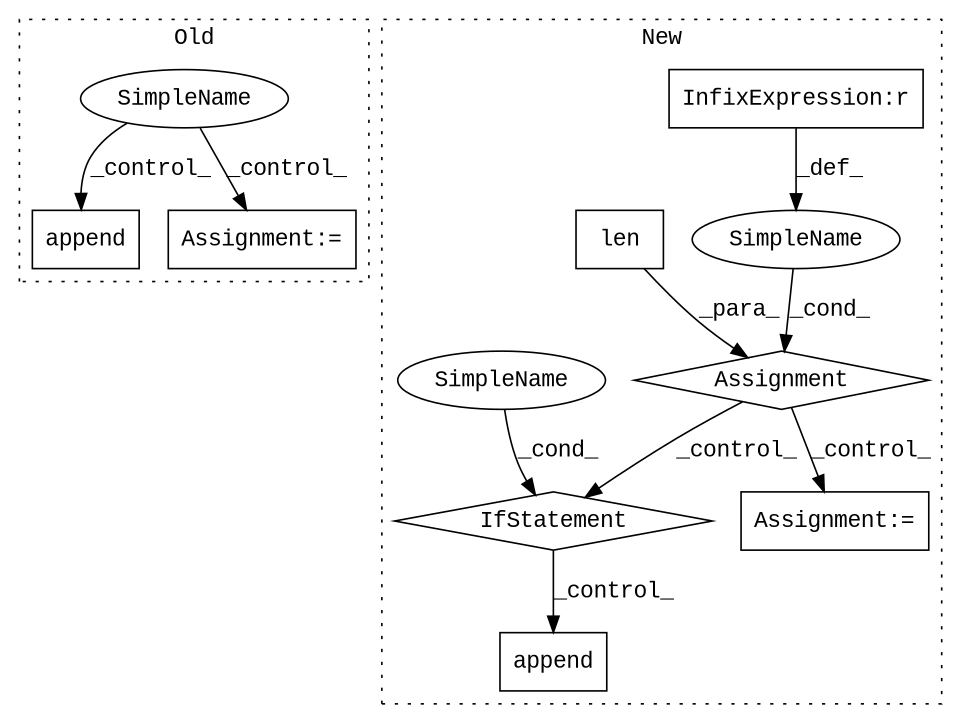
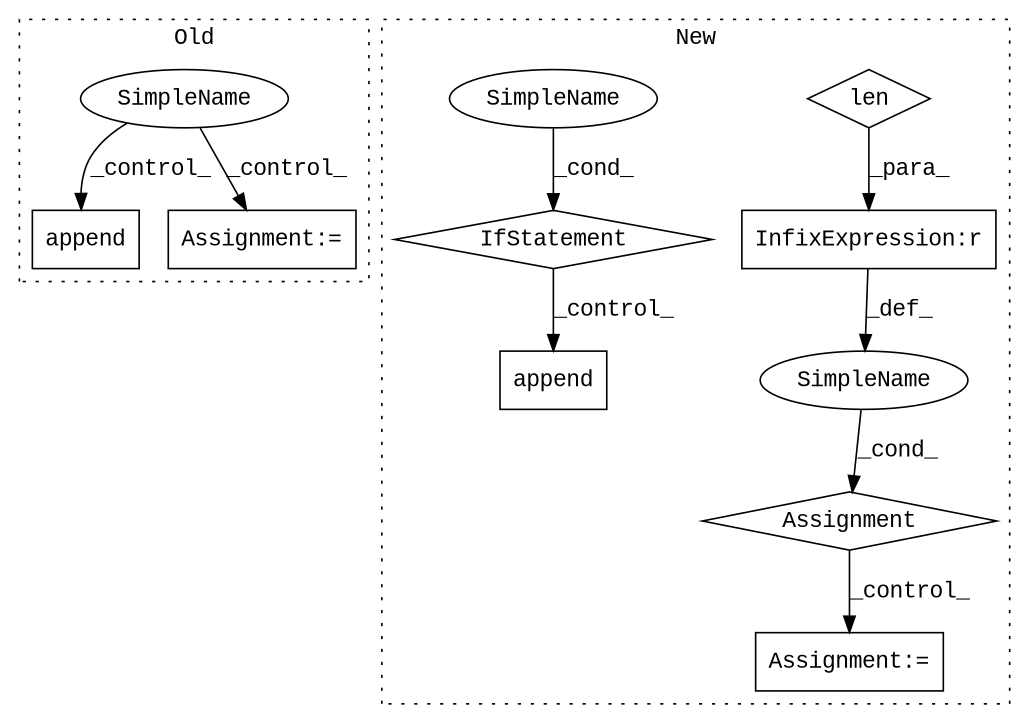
(620, 239) -> (869, 99)
(687, 311) -> (869, 161)
(669, 443) -> none
